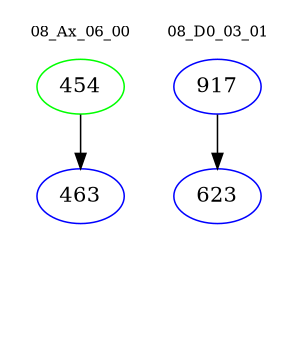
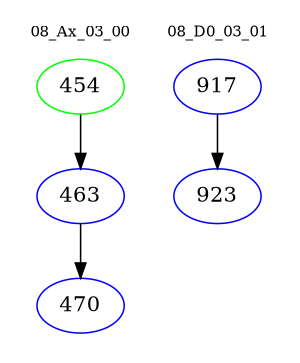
(81, 33) -> (81, 33)
(217, 196) -> (217, 196)
none -> (81, 306)
